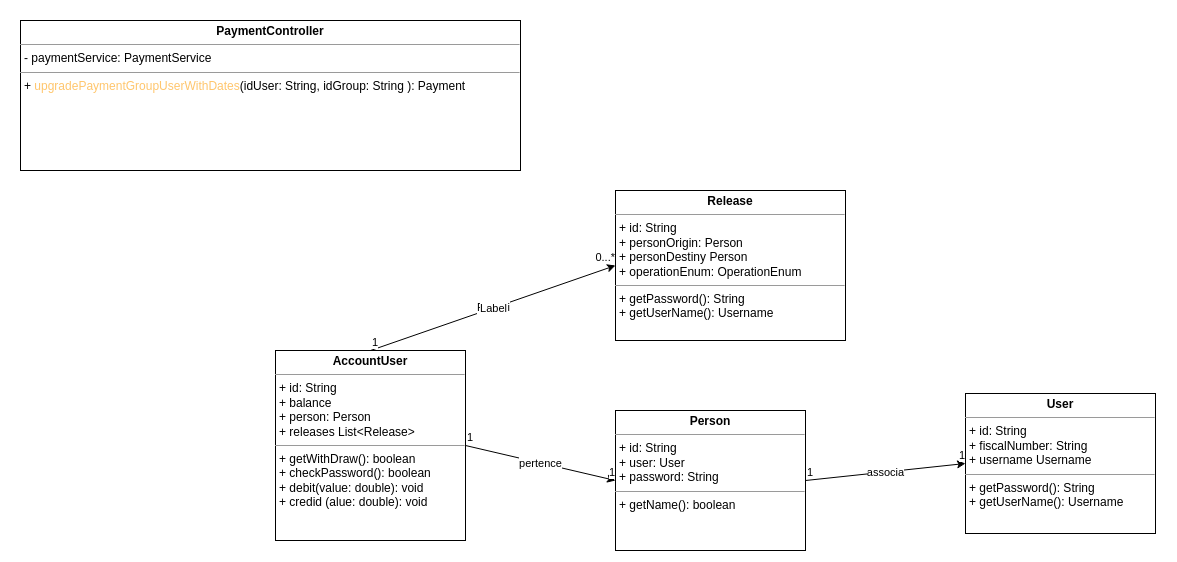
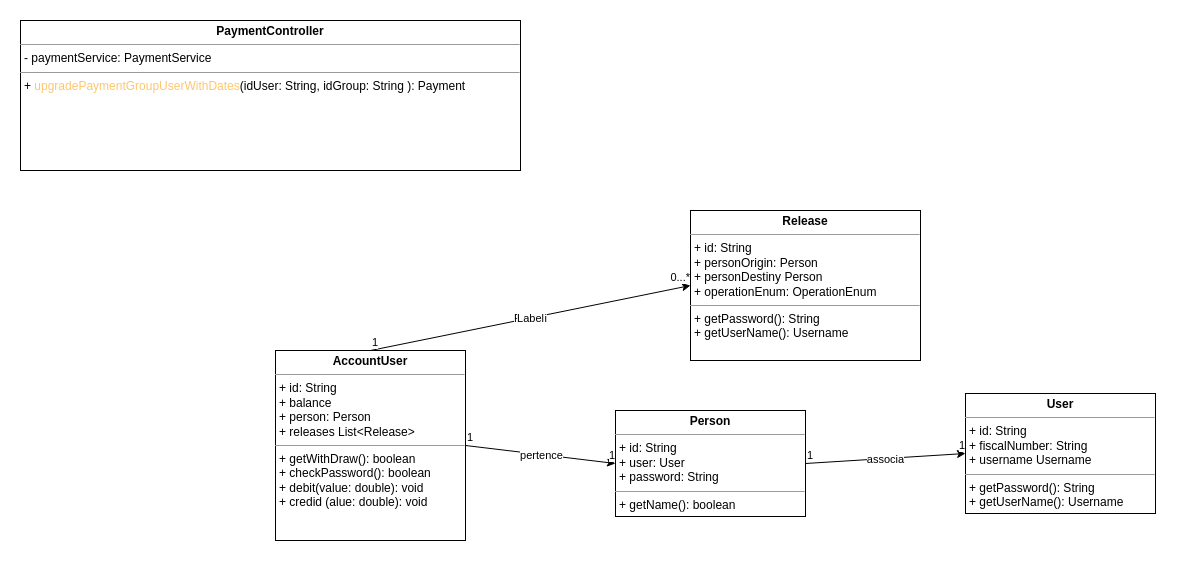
(731, 266) -> (806, 286)
(1061, 464) -> (1061, 454)
(711, 481) -> (711, 464)
